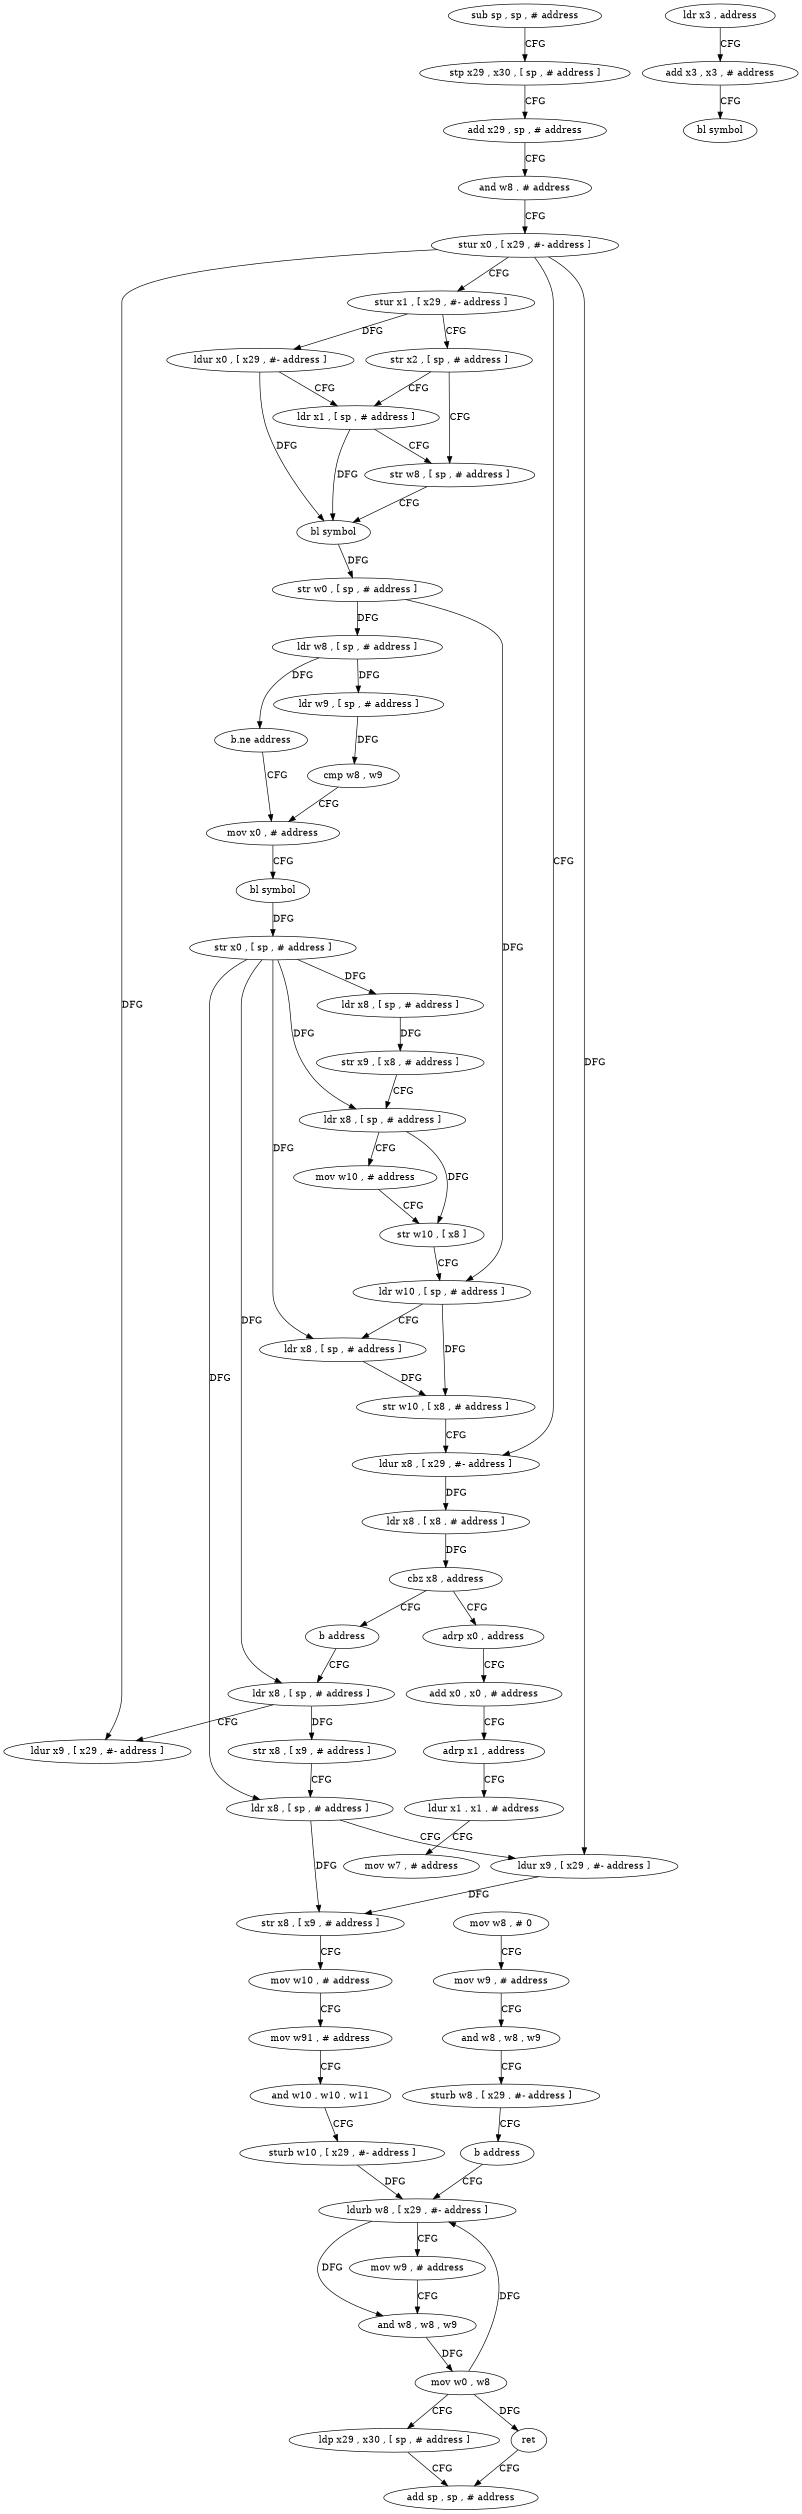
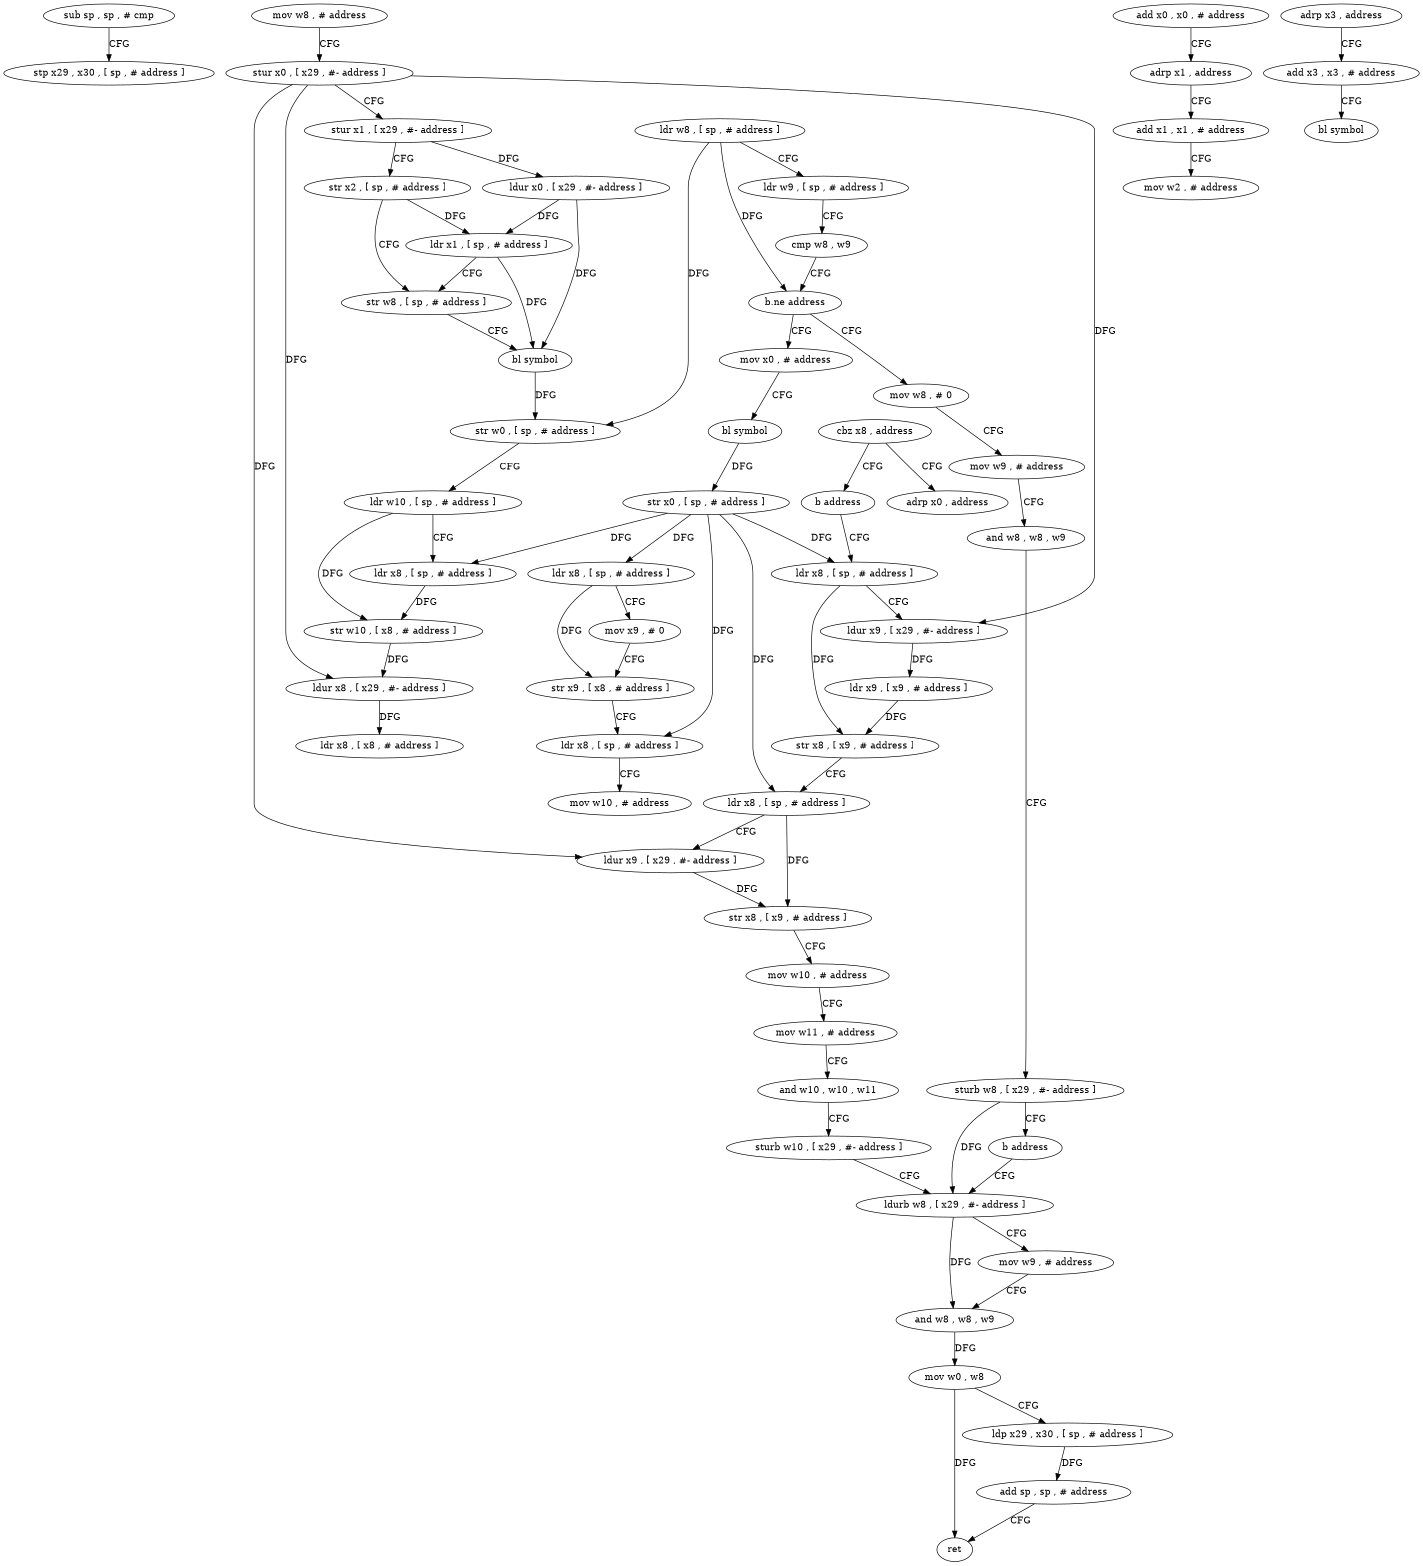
(525, 16) -> (109, 16)
(720, 16) -> (1341, 16)
(525, 131) -> none
(525, 188) -> (319, 16)
none -> (856, 347)
(325, 389) -> (549, 217)
(419, 389) -> (456, 217)
(357, 615) -> (688, 302)
none -> (635, 631)
(370, 676) -> (788, 159)
none -> (909, 689)
(368, 740) -> (833, 217)
(316, 802) -> (810, 271)
(564, 862) -> (297, 360)
(513, 948) -> (510, 467)
(432, 1235) -> none
(456, 1436) -> (398, 660)
(446, 1547) -> none
(484, 1662) -> none
(484, 1809) -> (1191, 131)
(411, 1866) -> (1191, 188)
(320, 2039) -> (825, 1033)
(395, 2182) -> (910, 1177)
(499, 2292) -> (961, 1136)
(499, 2466) -> (1004, 1521)
(442, 2469) -> (1073, 1464)
